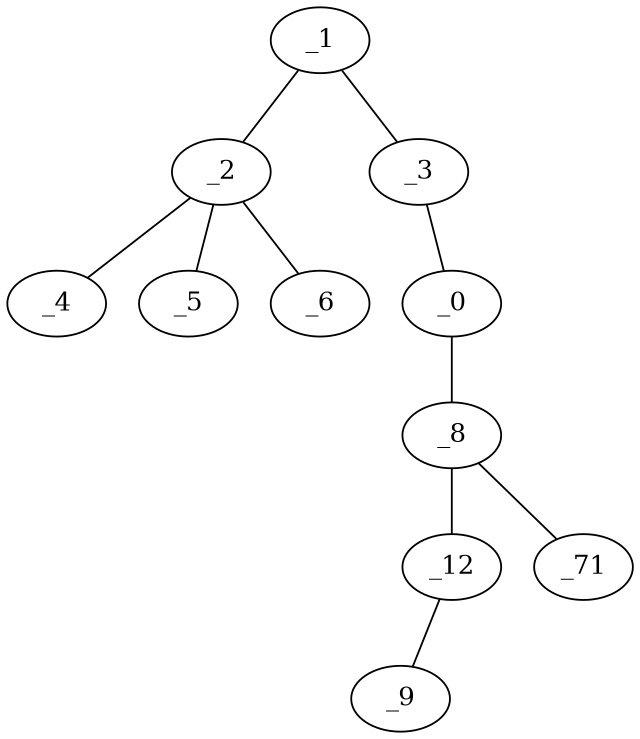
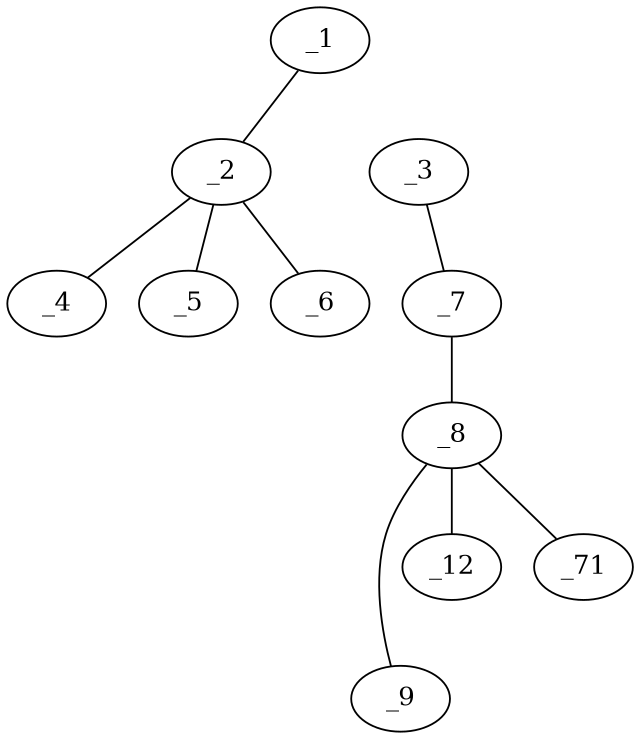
(370, 106) -> none
(452, 304) -> (452, 304)
(426, 633) -> (381, 560)
